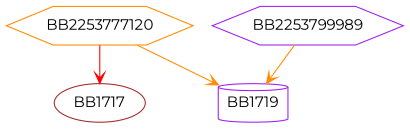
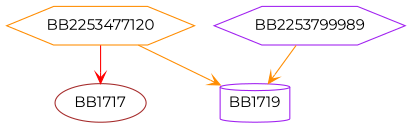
(100, 26) -> (101, 26)
